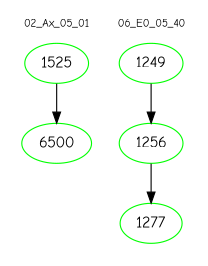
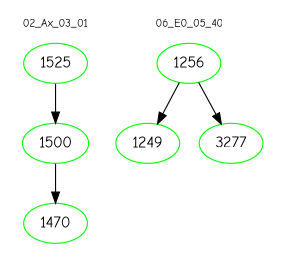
(57, 24) -> (56, 24)
(151, 98) -> (171, 98)
(57, 143) -> (56, 143)
none -> (56, 223)
(151, 223) -> (231, 143)
